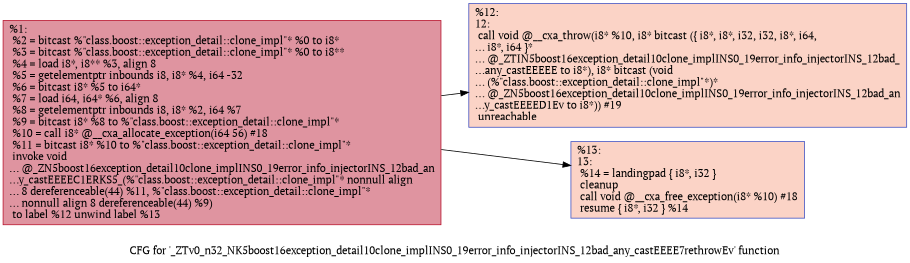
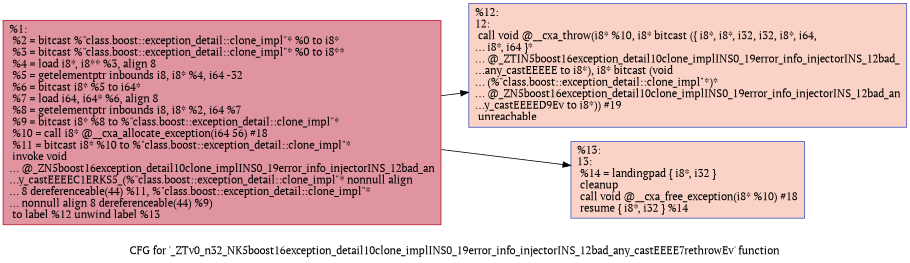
(548, 106) -> (548, 106)
